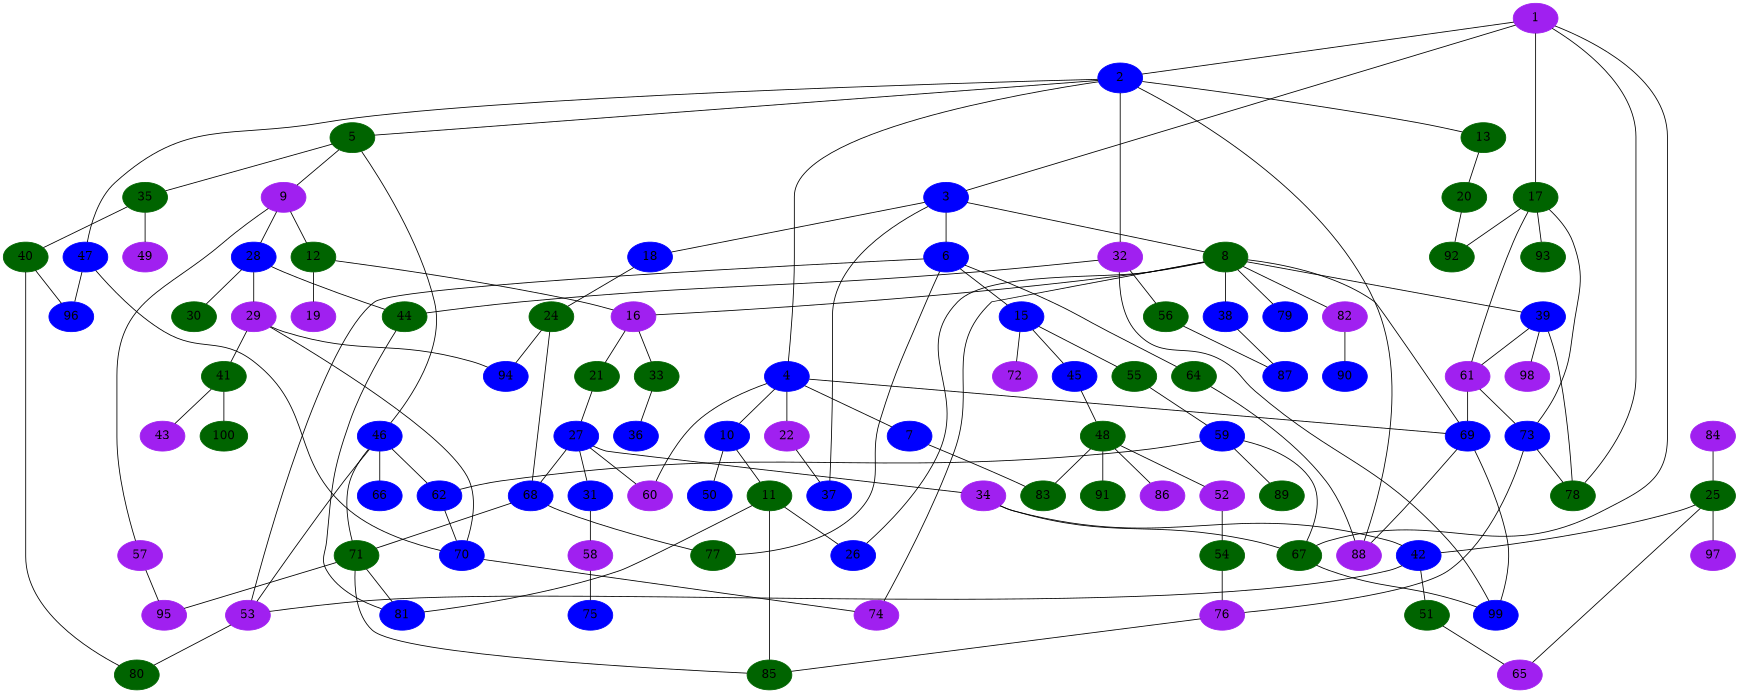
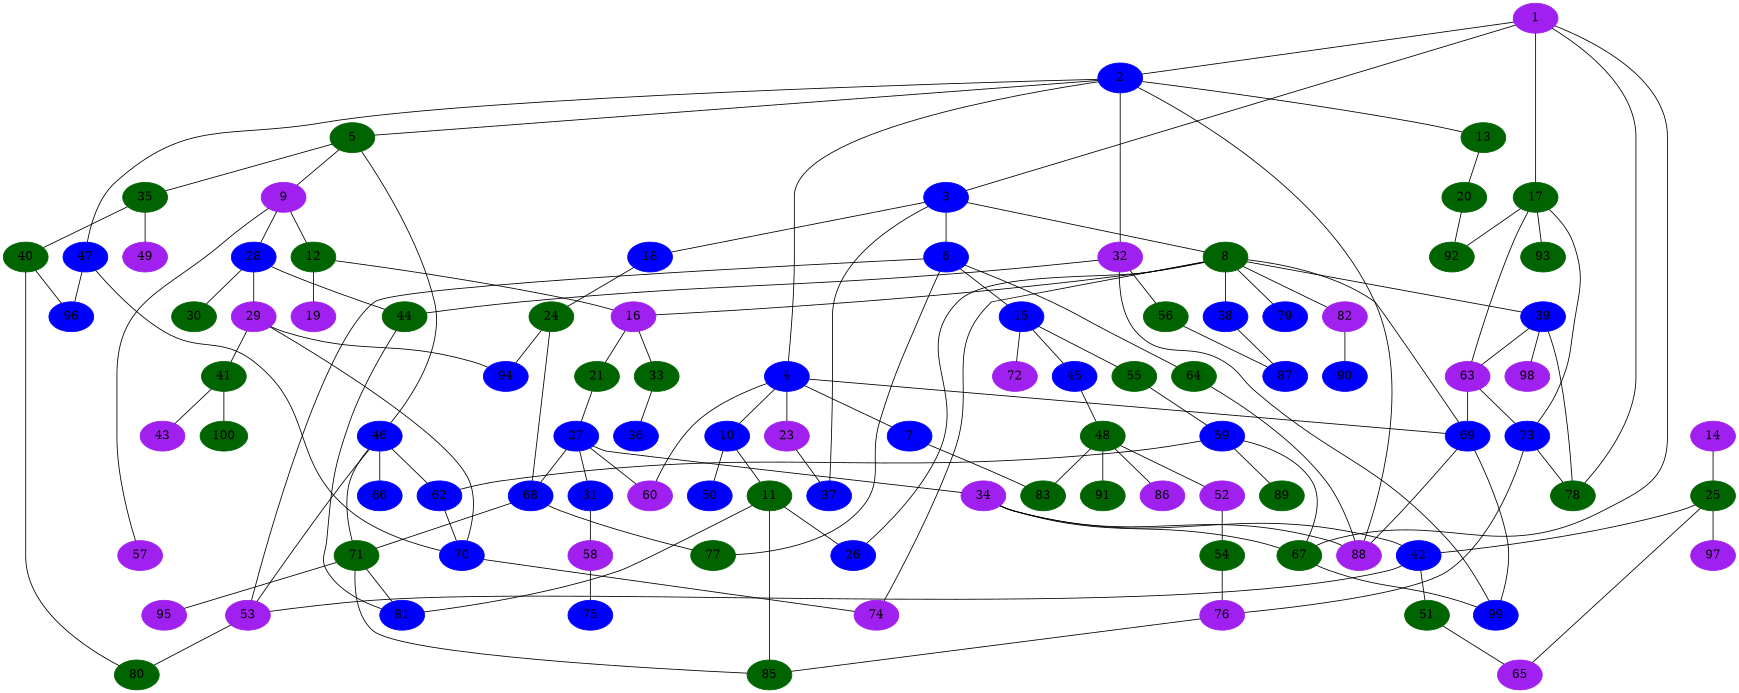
(1468, 376) -> (1468, 376)
(787, 436) -> (787, 436)
(1713, 436) -> (1713, 436)
none -> (1171, 526)
(152, 585) -> none
